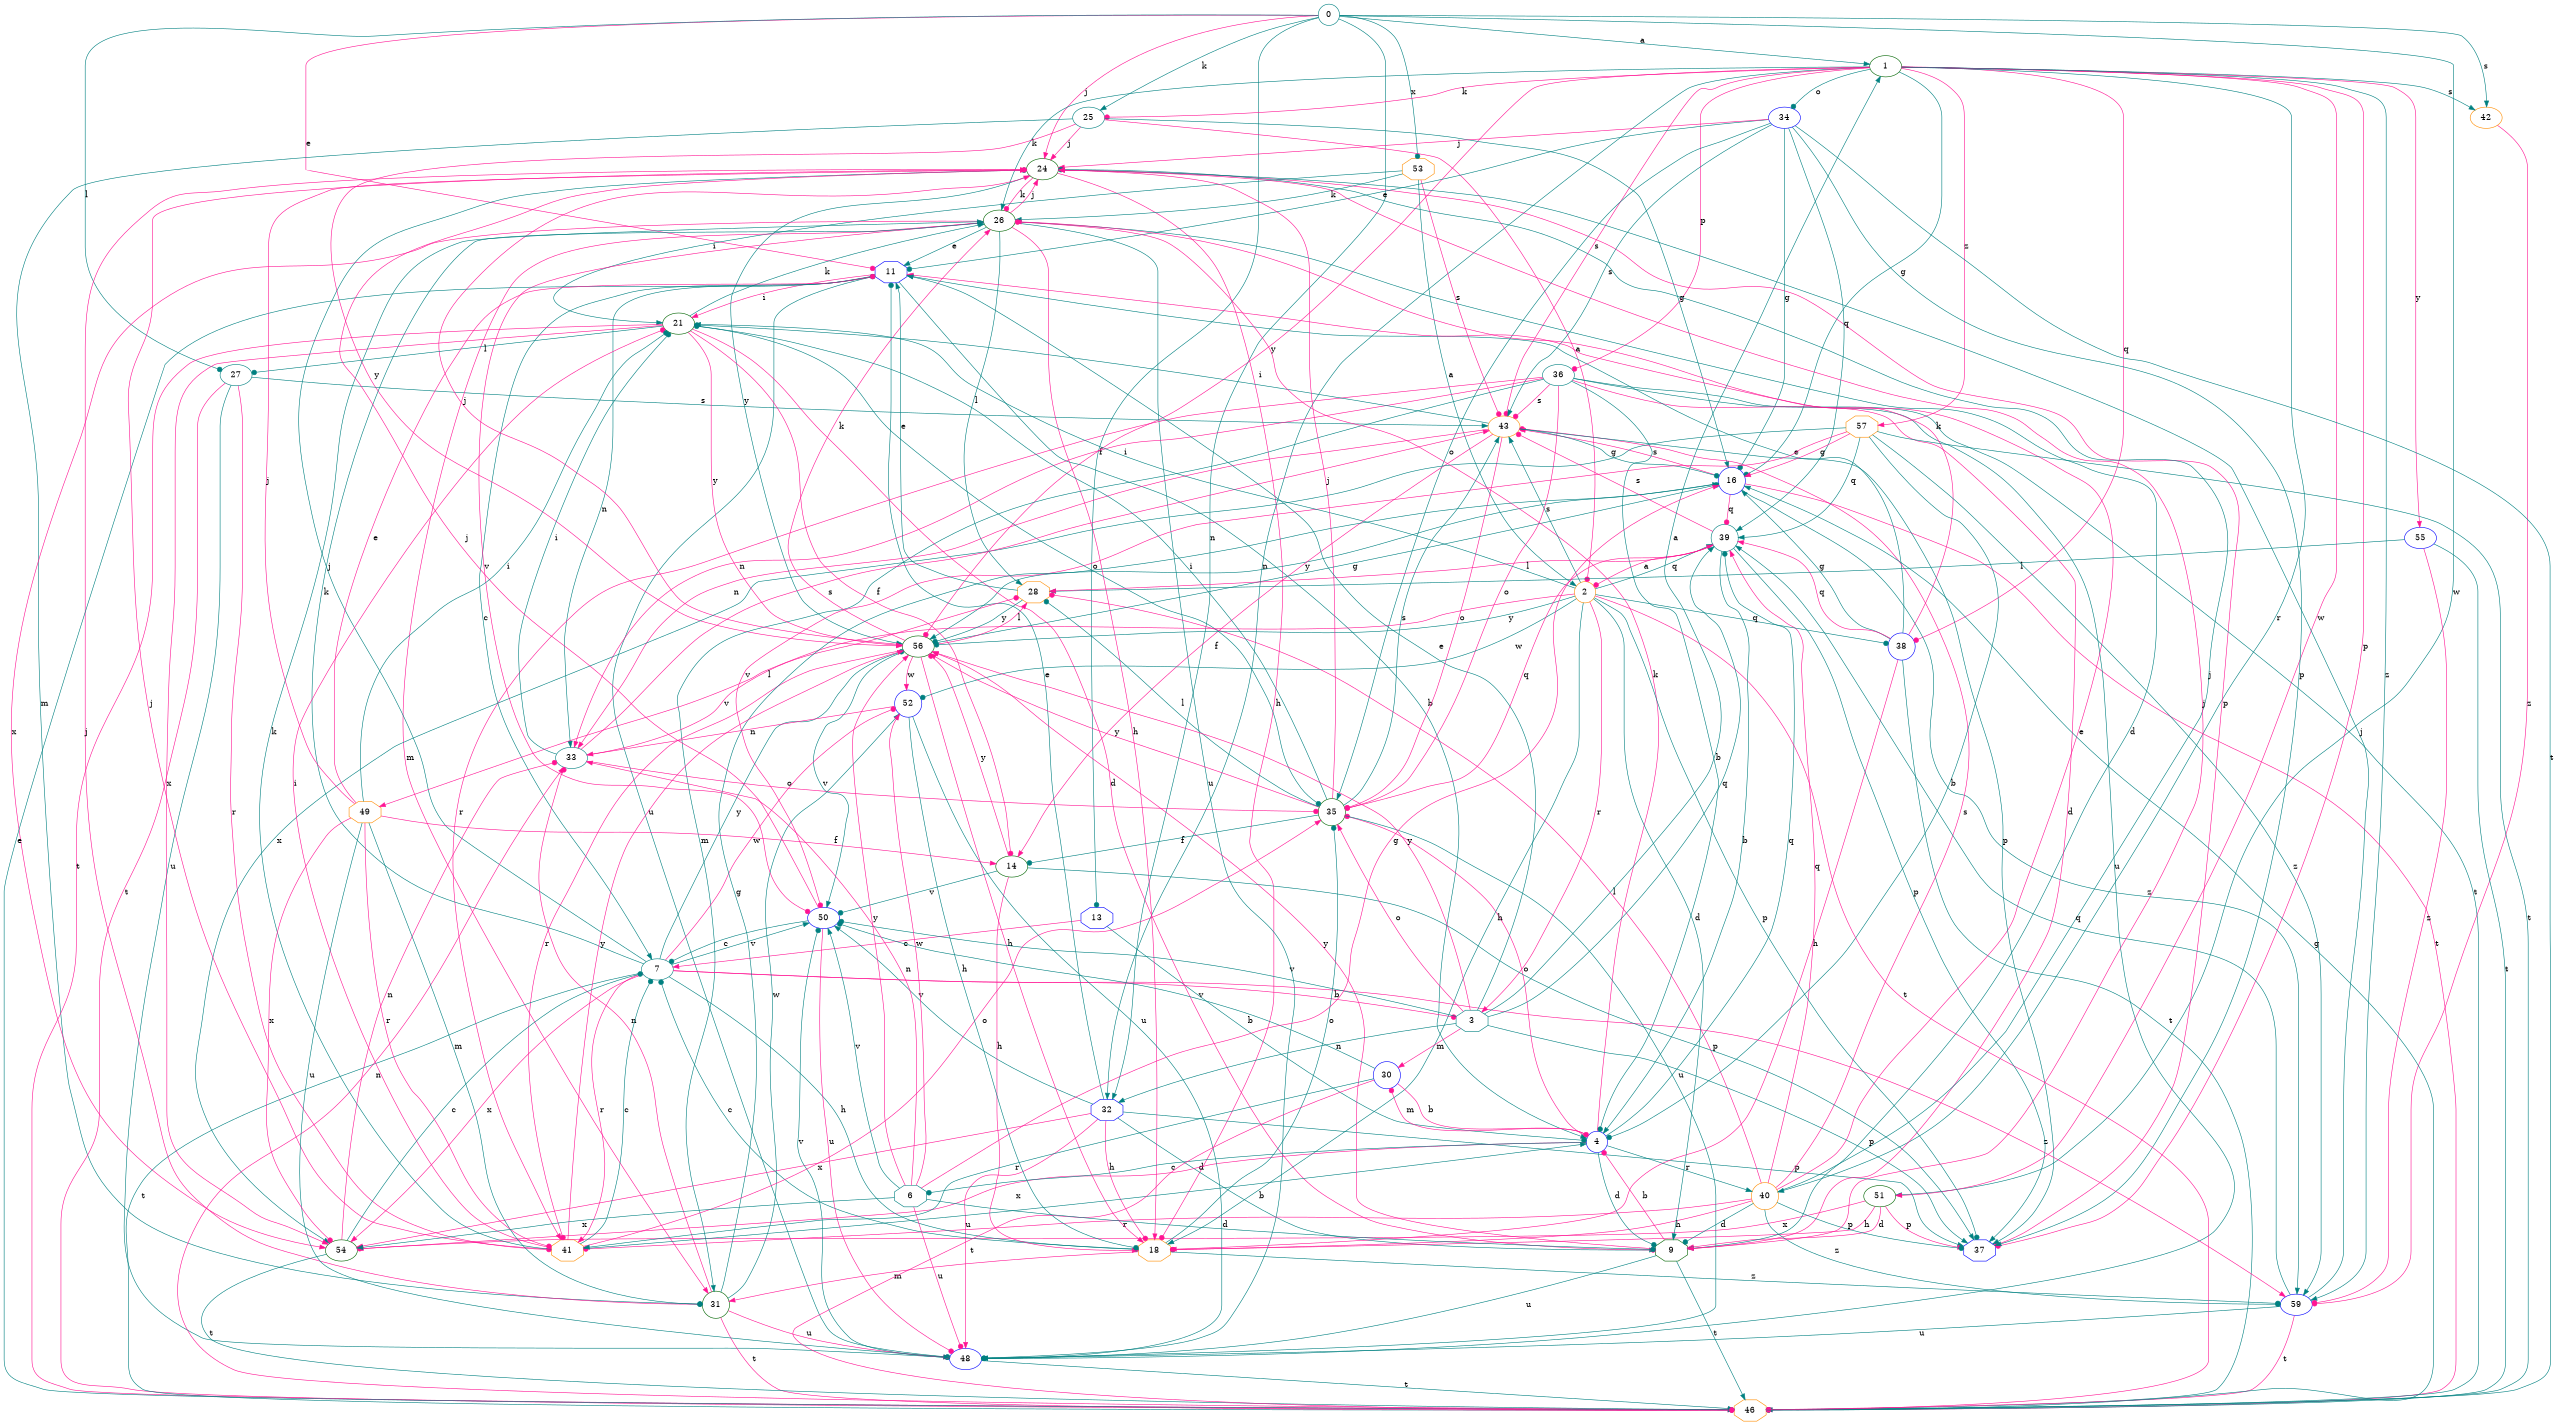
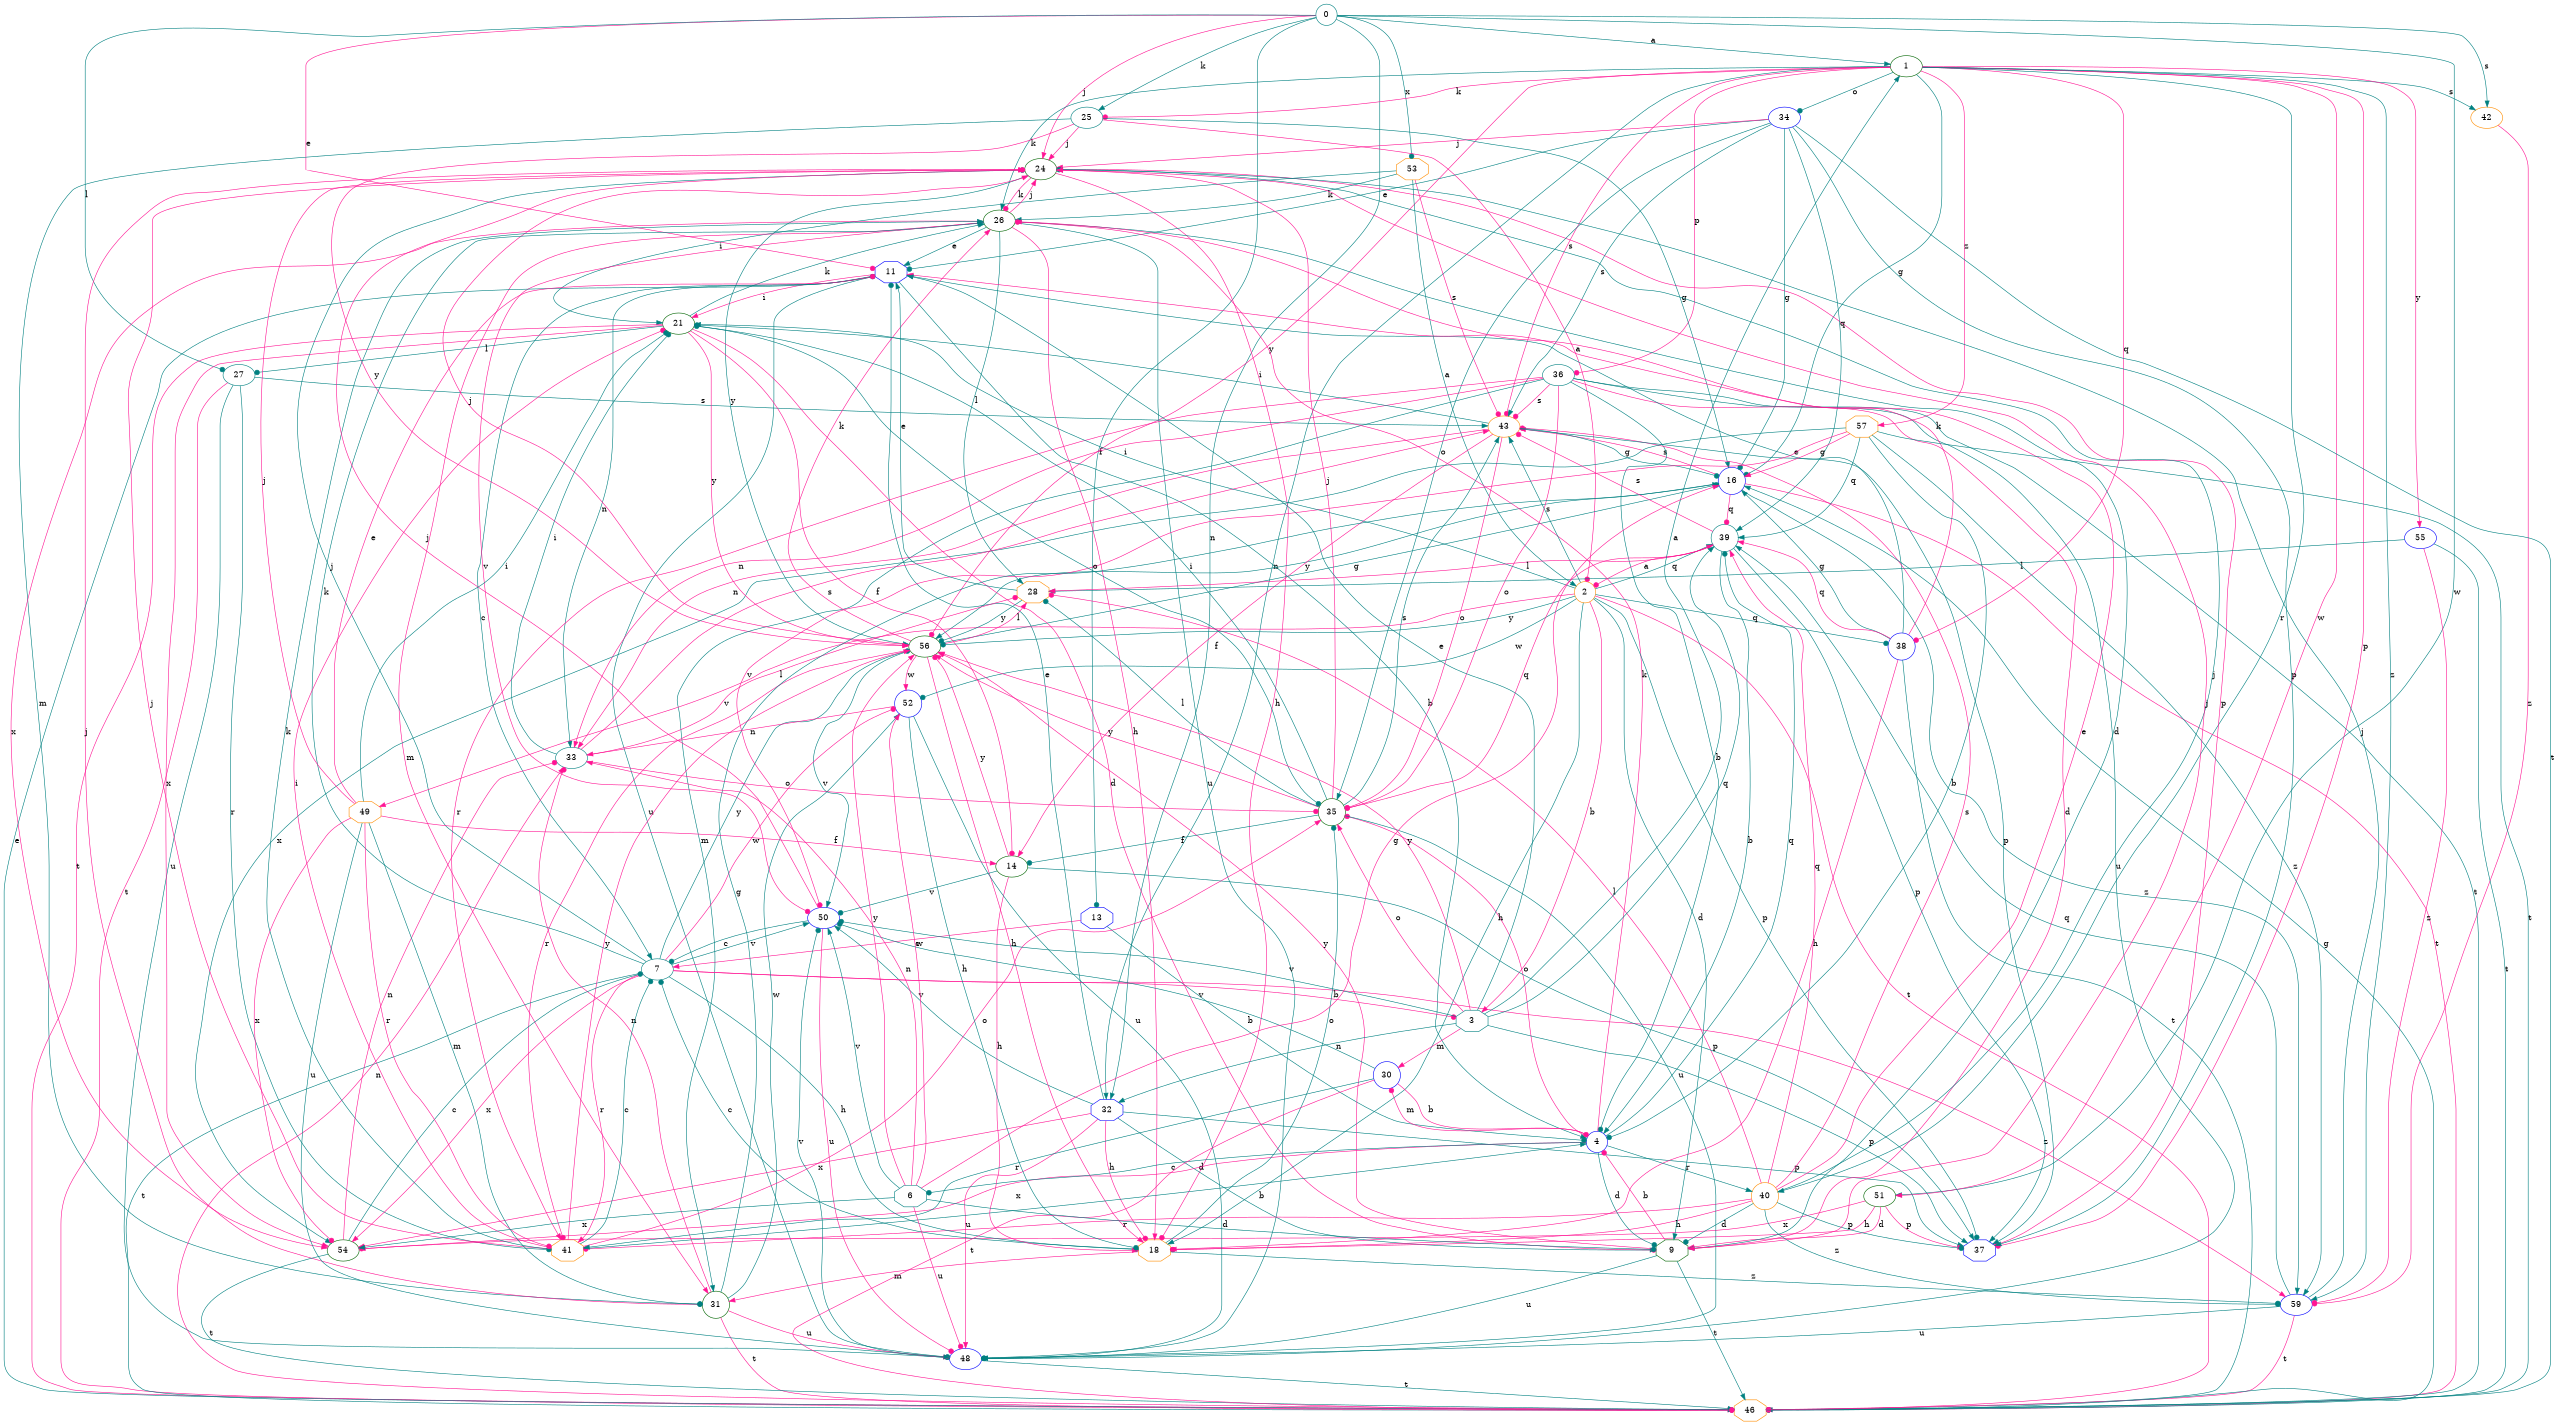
(1599, 812) -> (1593, 812)
(239, 902) -> (234, 909)
